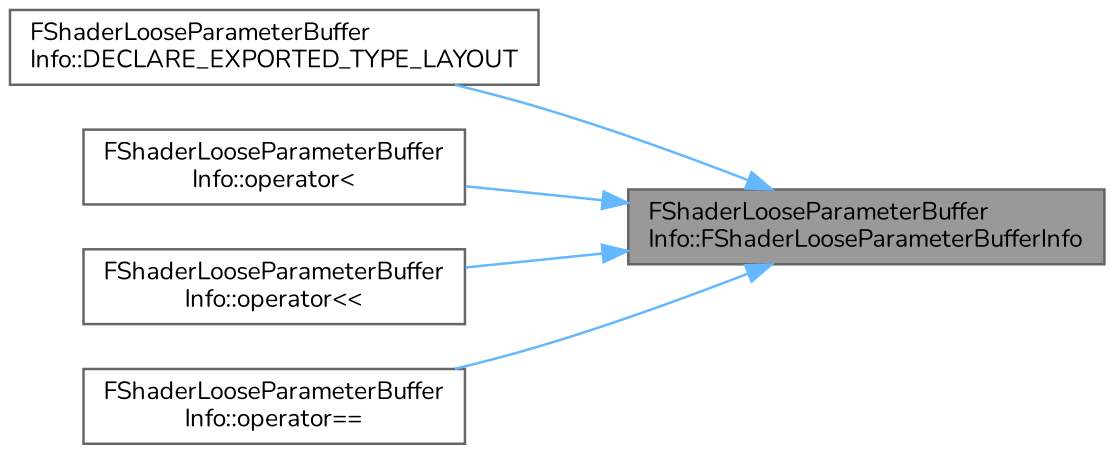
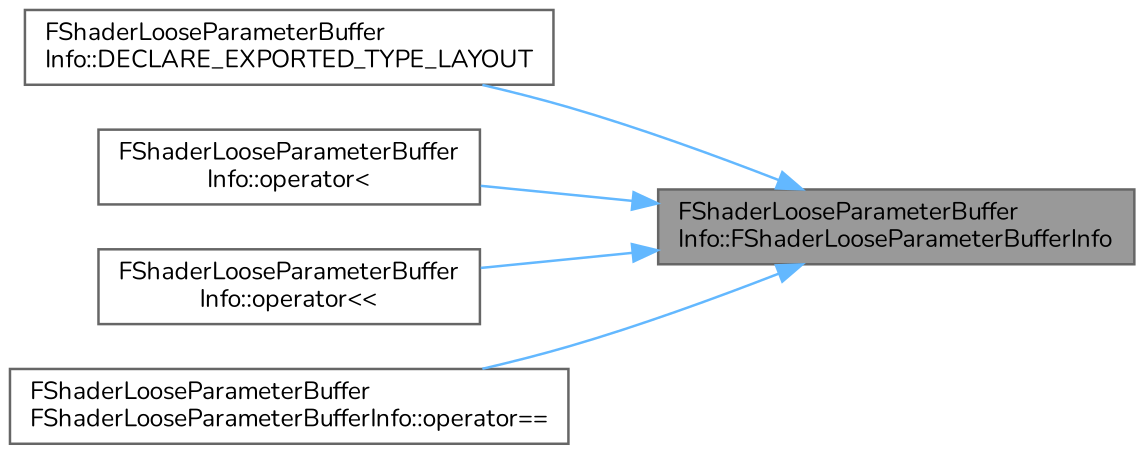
(274, 406) -> (289, 406)
